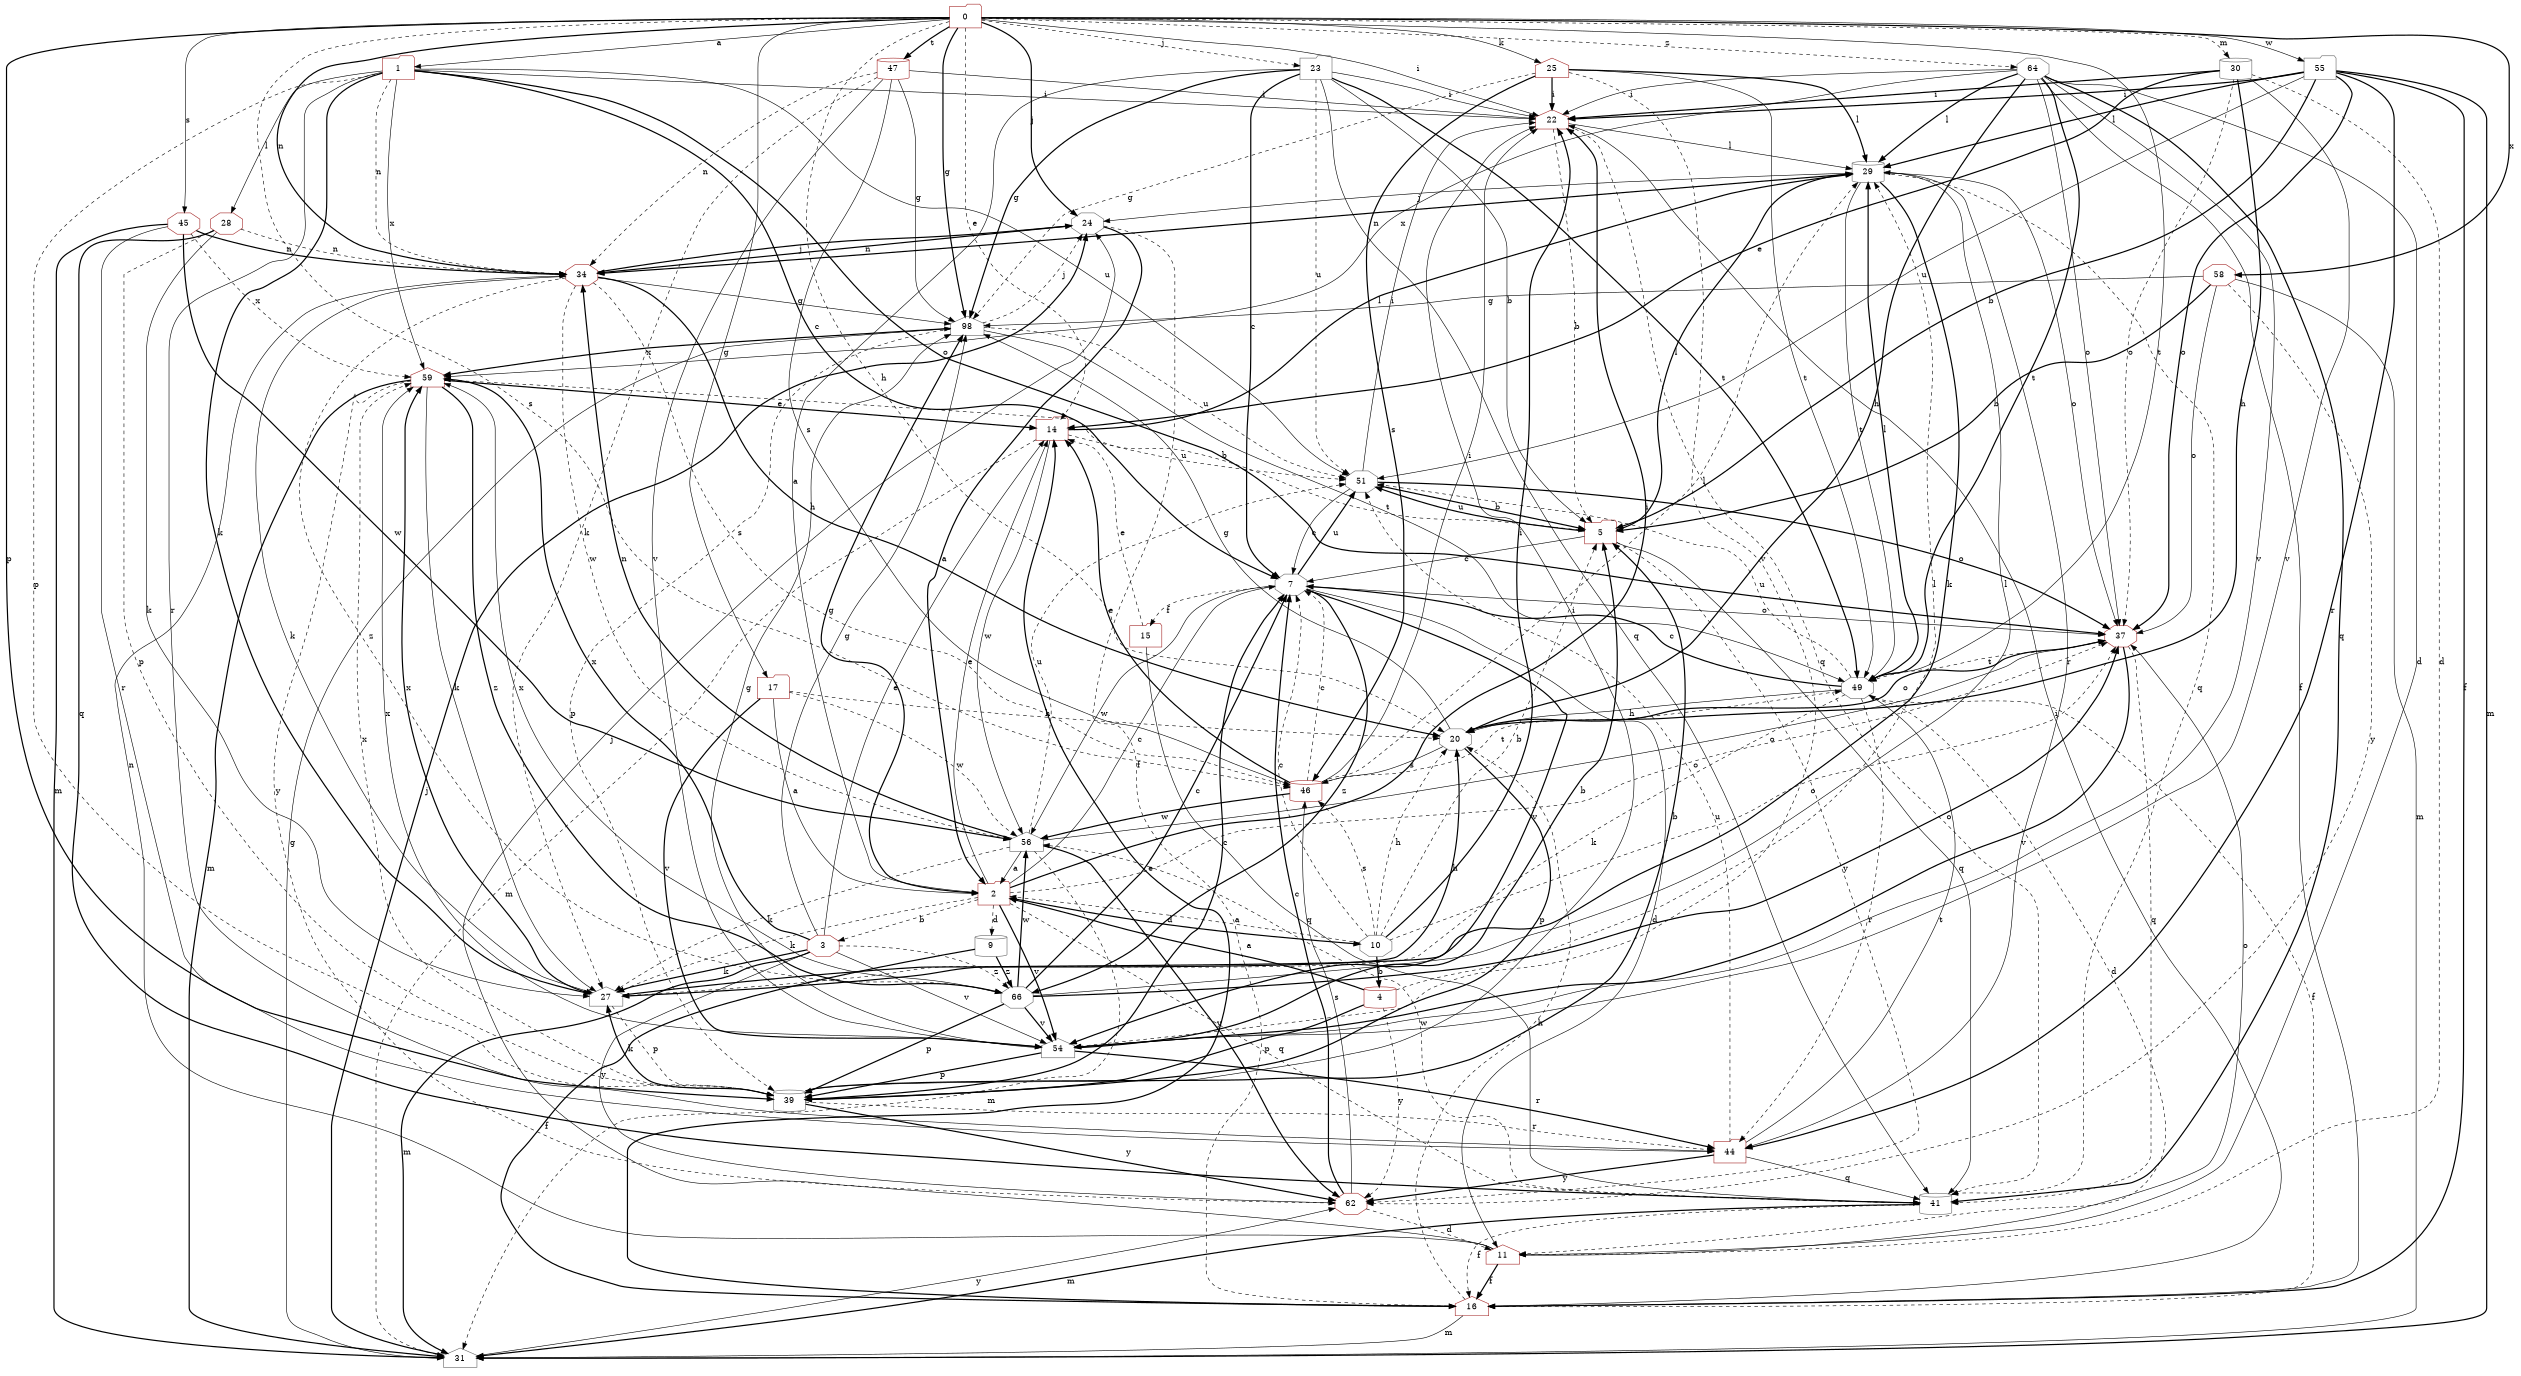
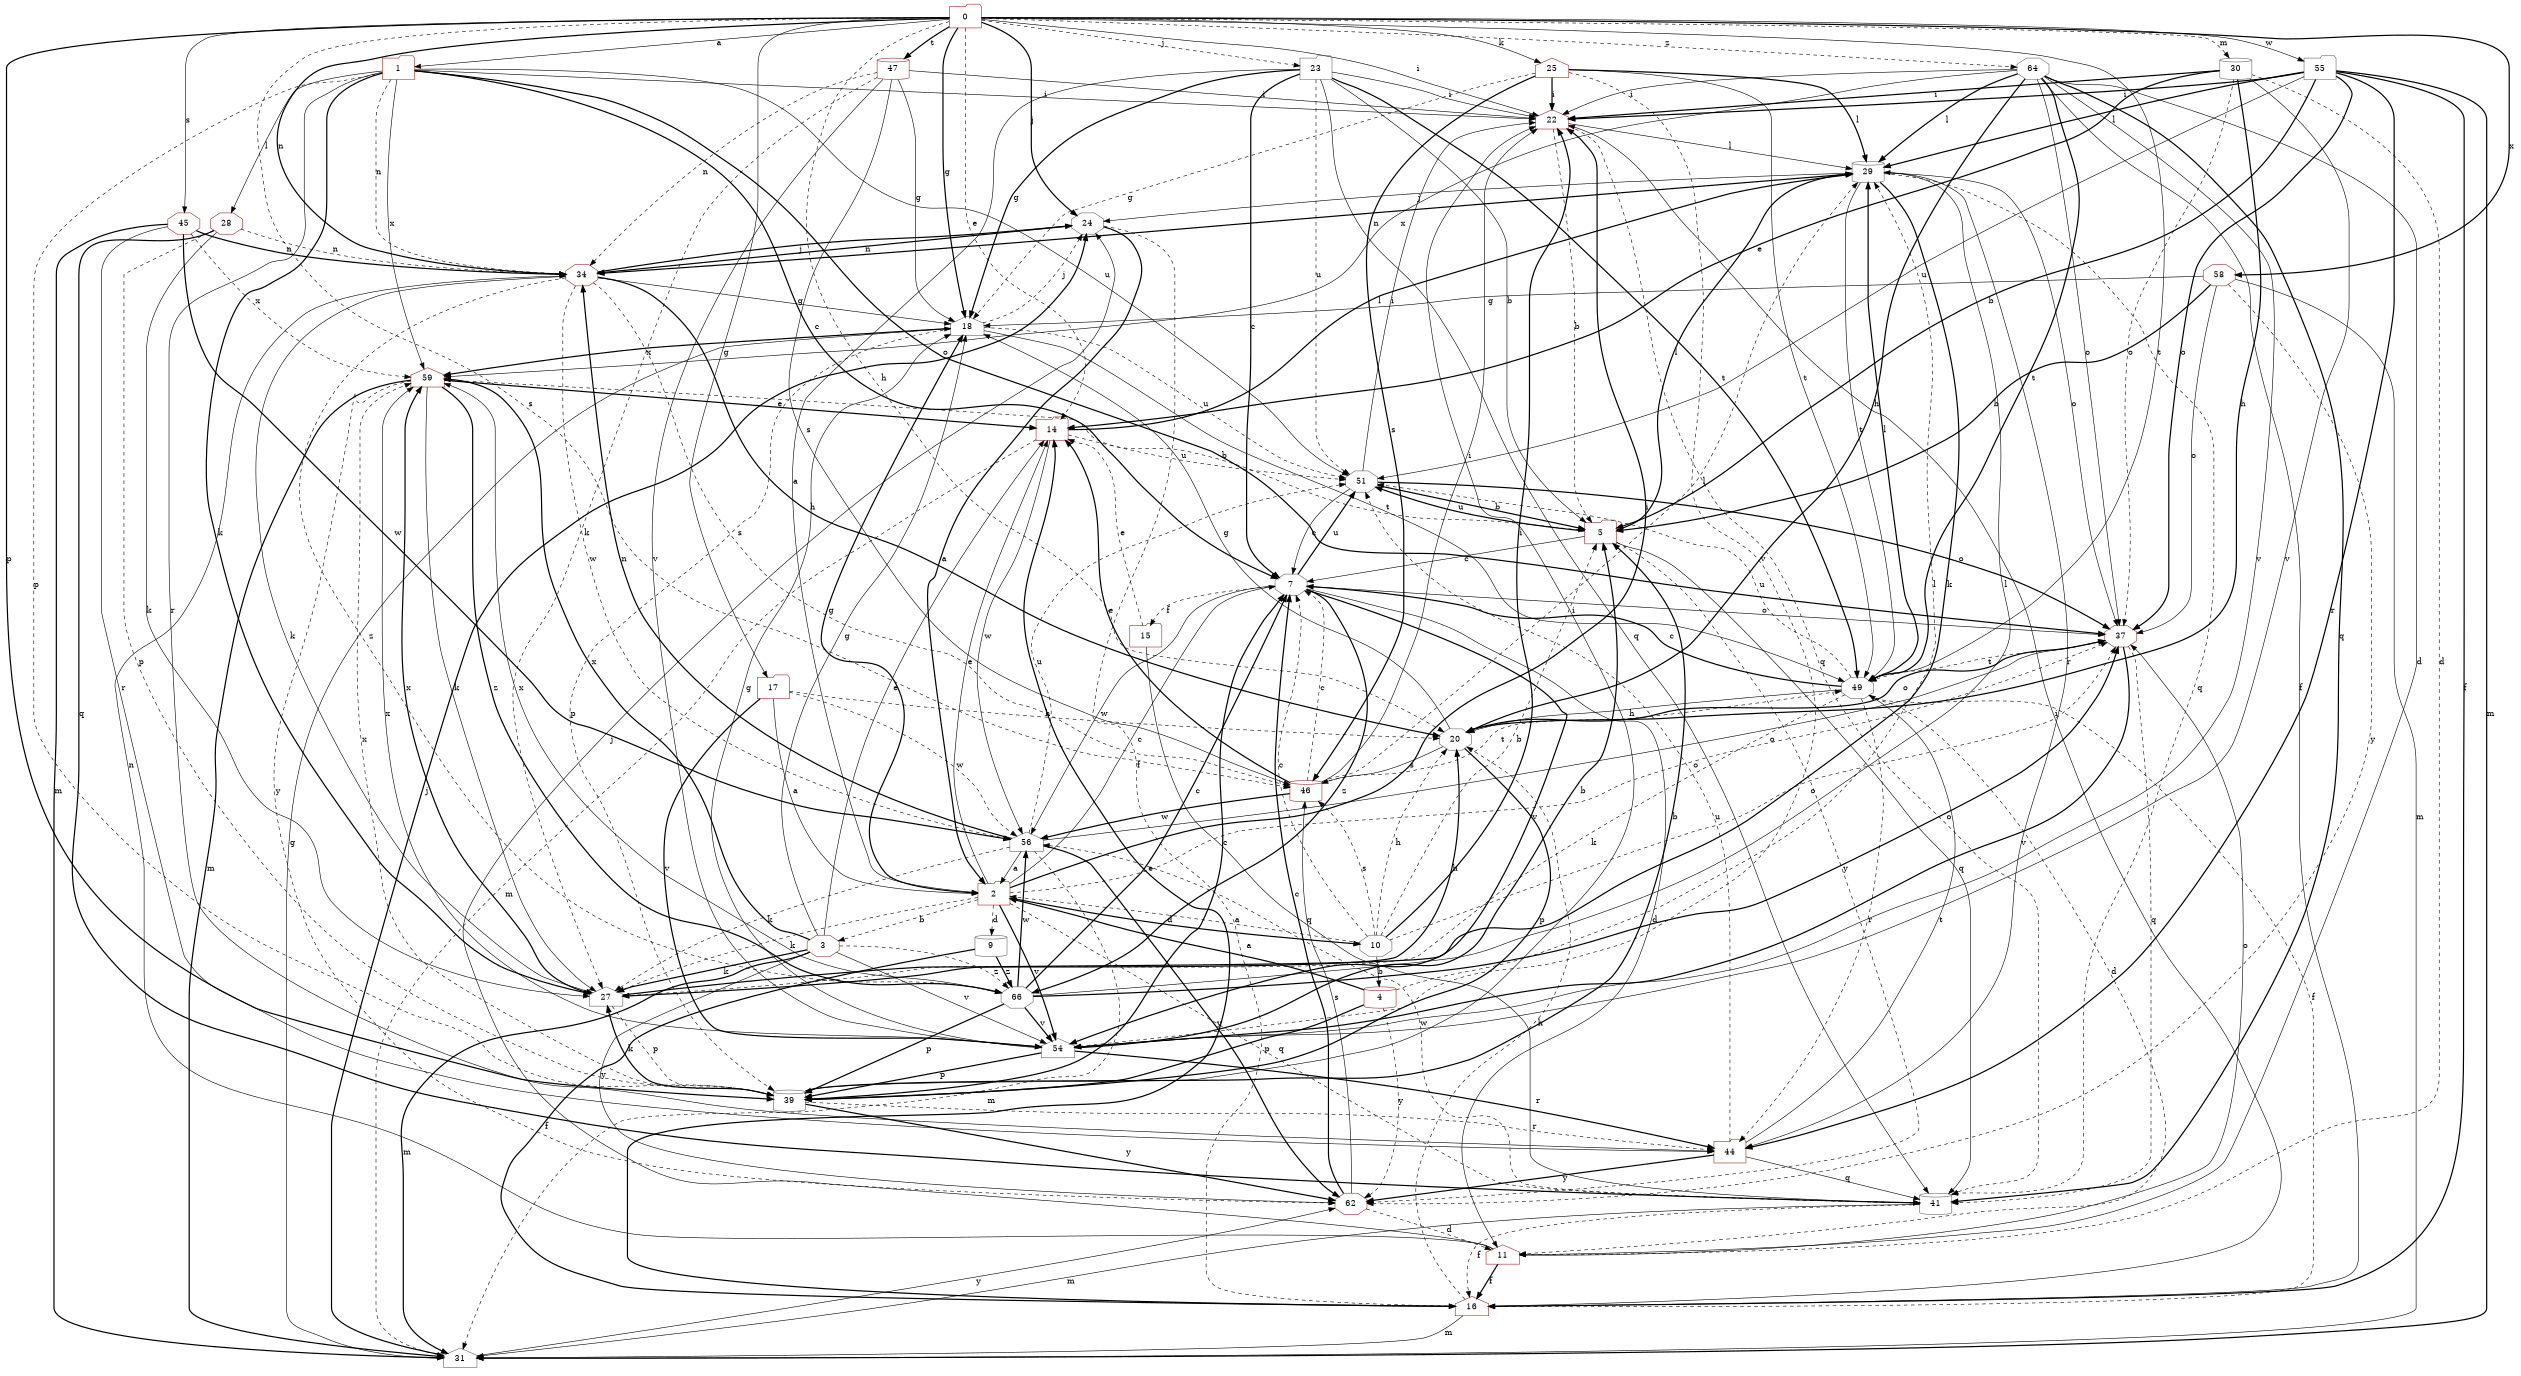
(967, 327) -> (967, 327)
(1378, 971) -> (1378, 971)
(1199, 1255) -> (1199, 1255)
